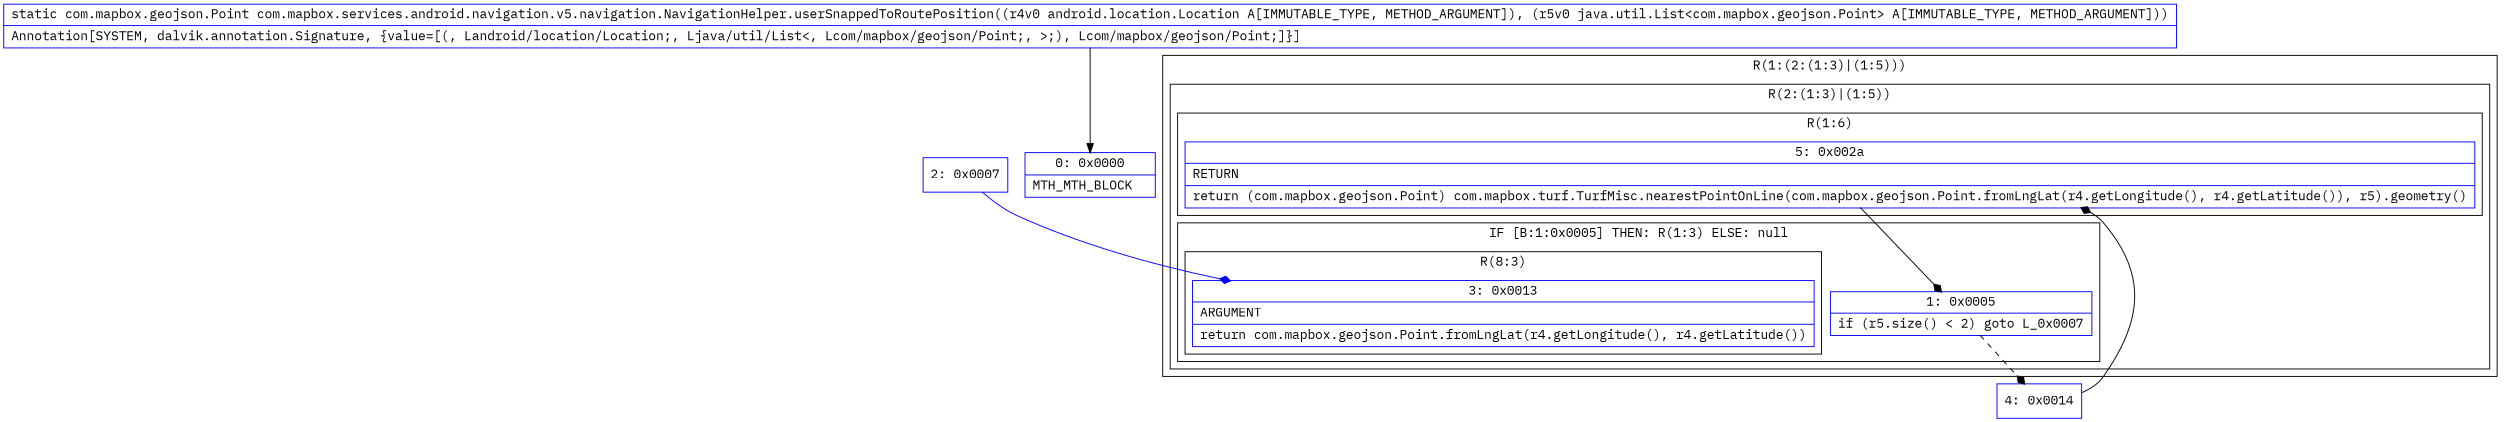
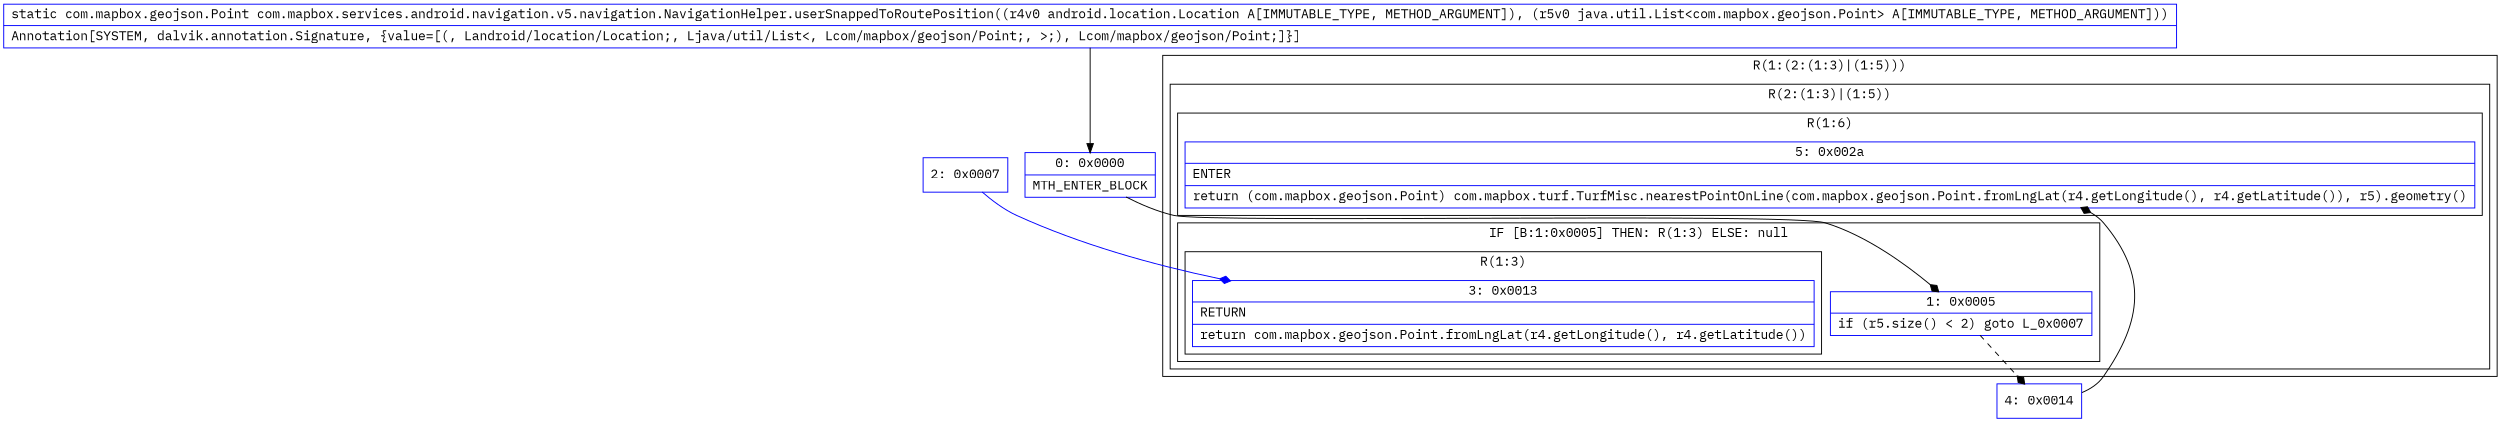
(1216, 174) -> (1212, 174)
(1083, 186) -> (1090, 186)
(1897, 246) -> (1535, 218)
(1503, 262) -> (1503, 262)
(1231, 313) -> (1223, 313)
